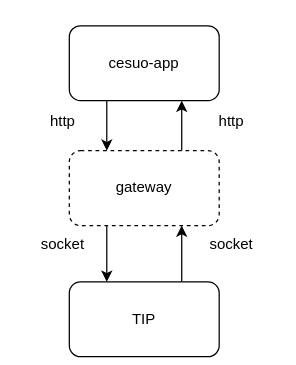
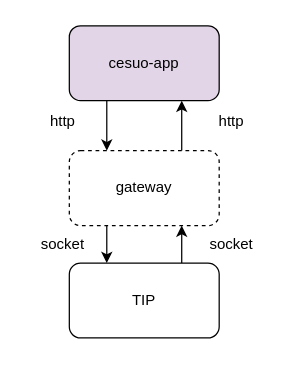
(144, 63) -> (144, 63)
(144, 319) -> (144, 301)
